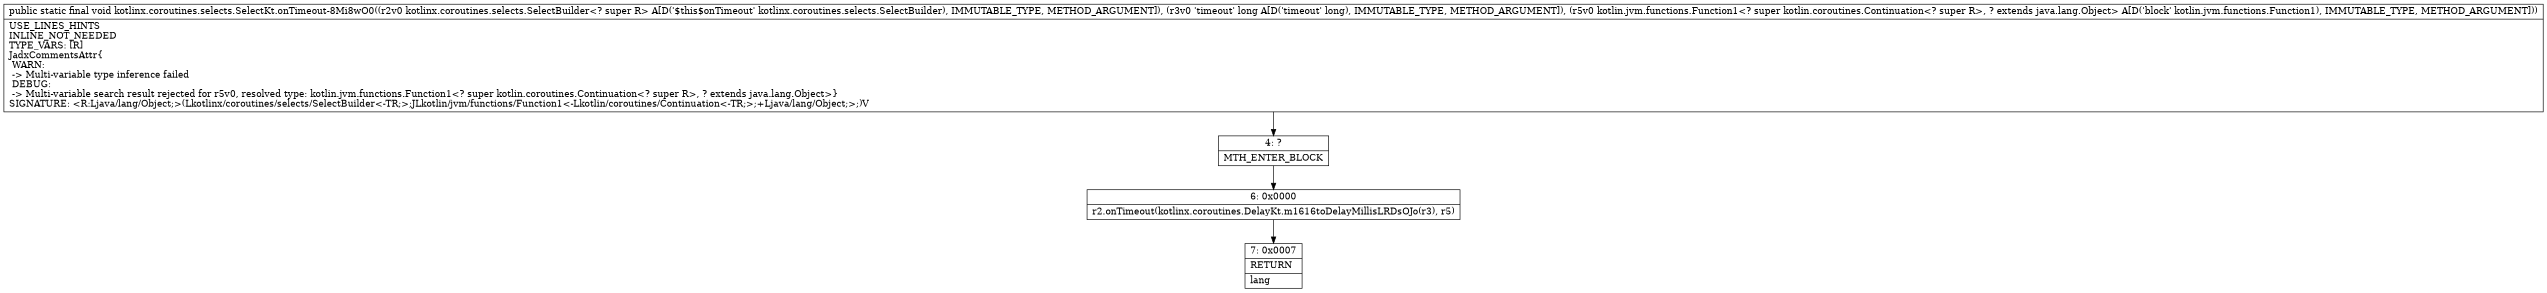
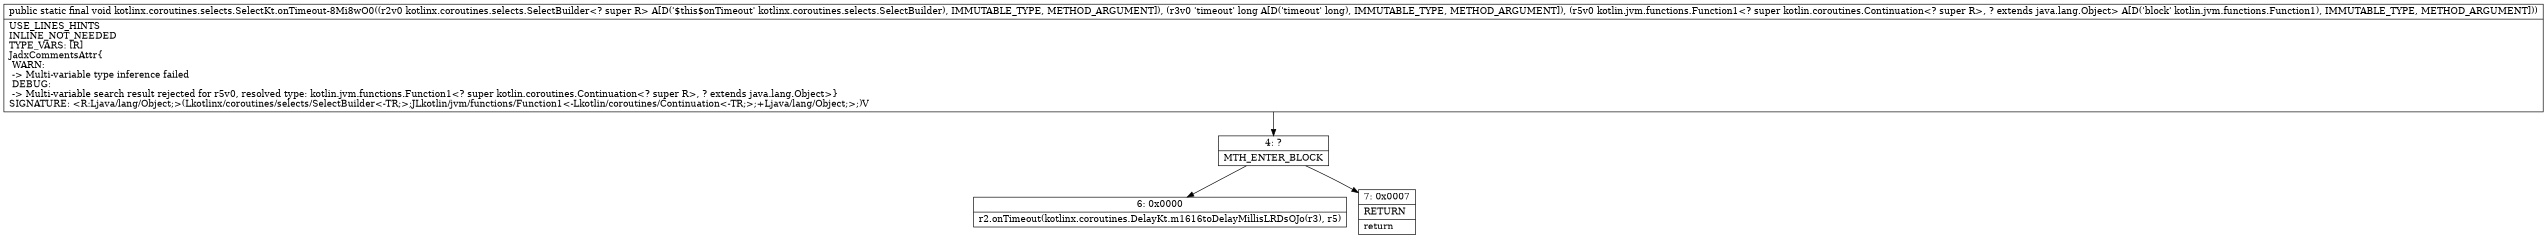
(1274, 228) -> (1330, 177)
(1260, 281) -> (1379, 227)
